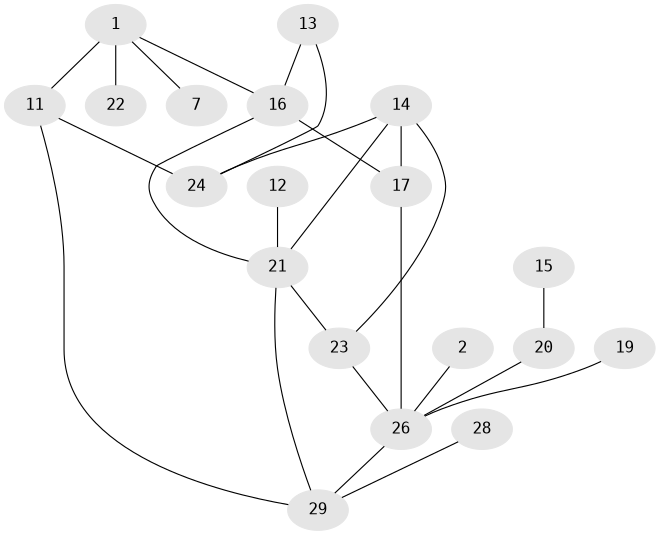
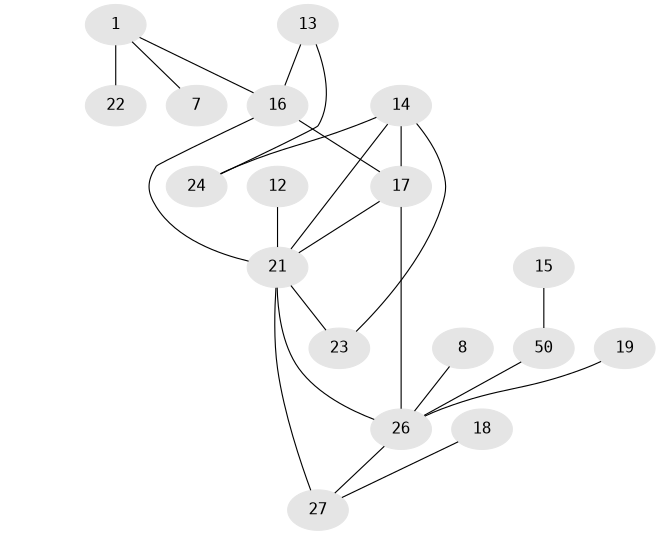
(35, 106) -> none
none -> (339, 227)
(463, 348) -> (463, 348)
(544, 348) -> (544, 348)
(370, 389) -> (301, 371)
(482, 429) -> (482, 429)
(318, 510) -> (318, 510)
